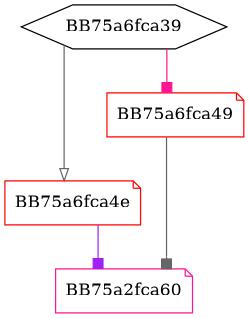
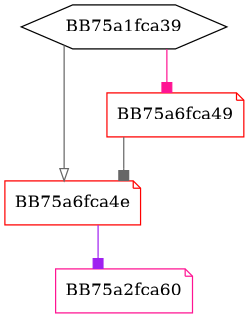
(124, 27) -> (124, 27)
(167, 197) -> (124, 153)
